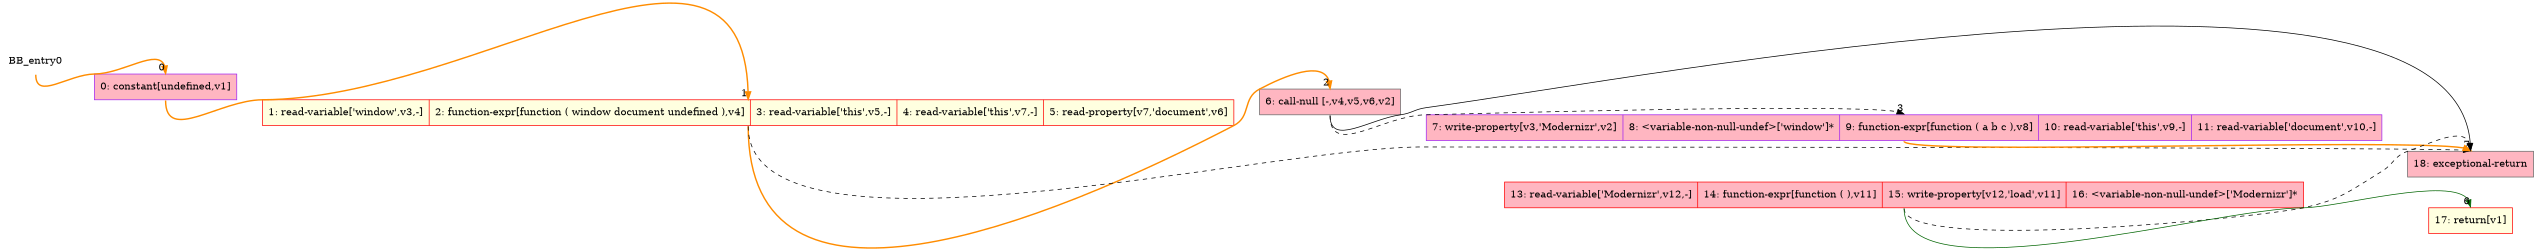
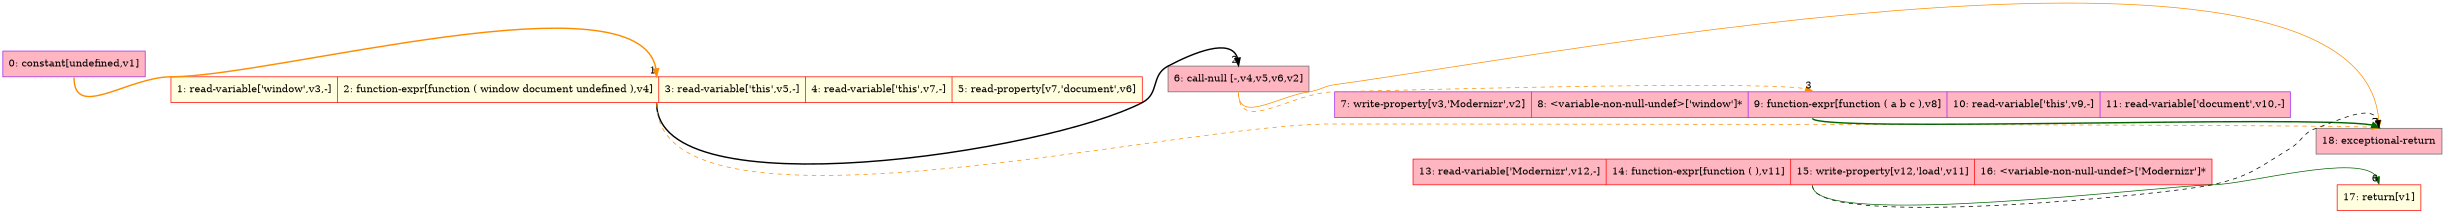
(1914, 41) -> (1823, 18)
(36, 61) -> none
(1606, 111) -> (1515, 88)
(2184, 146) -> (2092, 123)
(1589, 147) -> (1497, 124)
(1024, 217) -> (952, 152)
